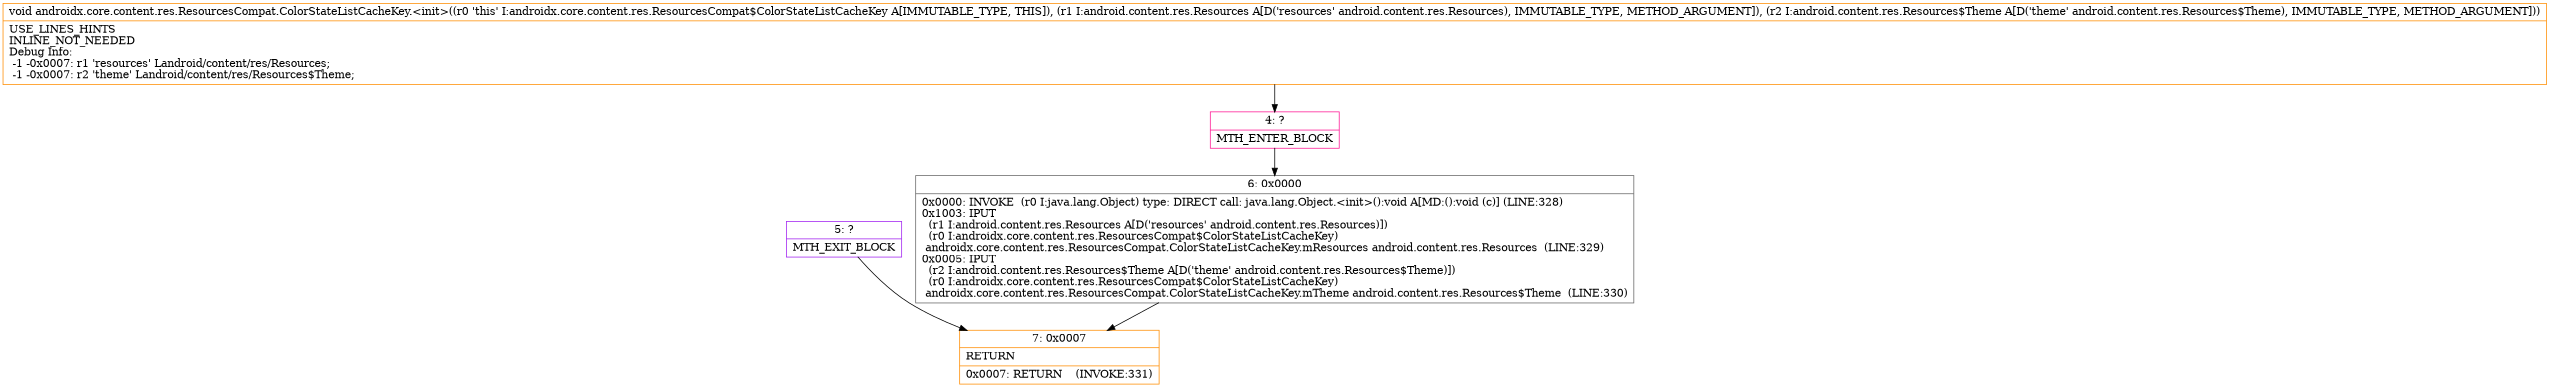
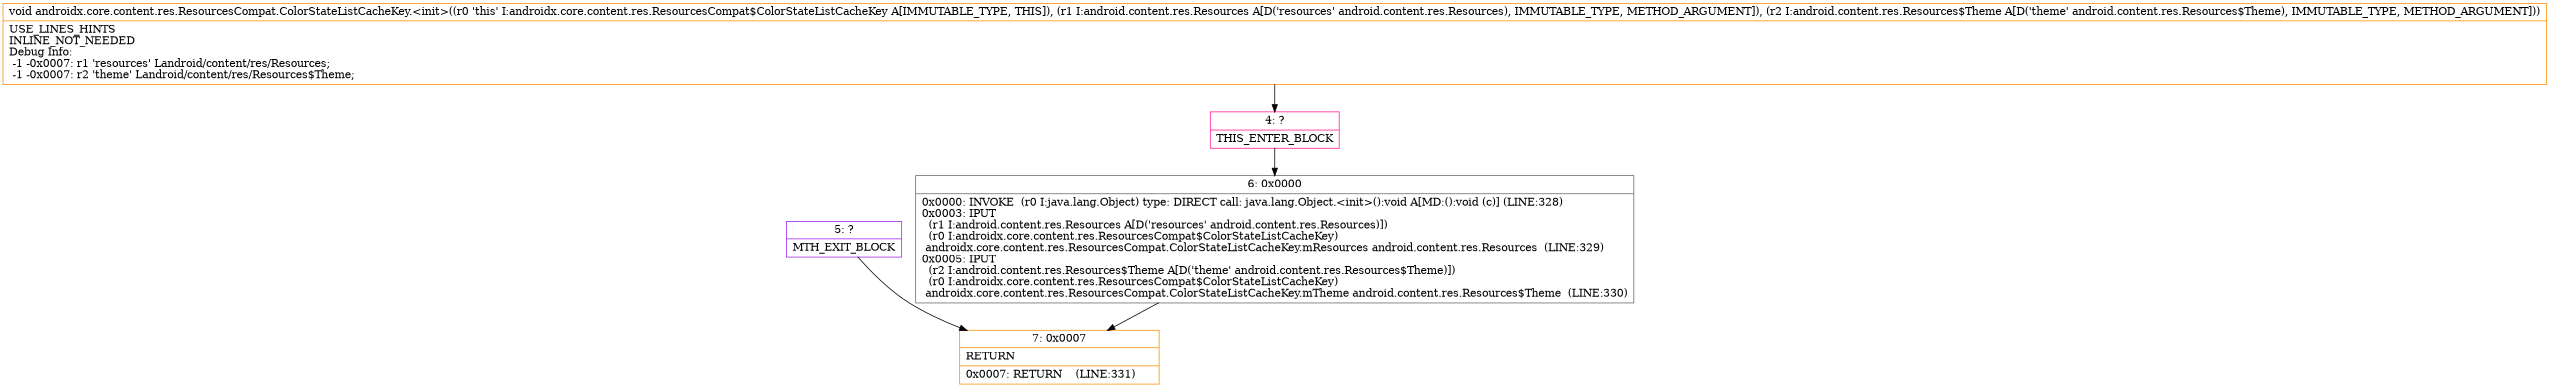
(1275, 139) -> (1275, 139)
(962, 214) -> (962, 214)
(1059, 375) -> (1051, 375)
